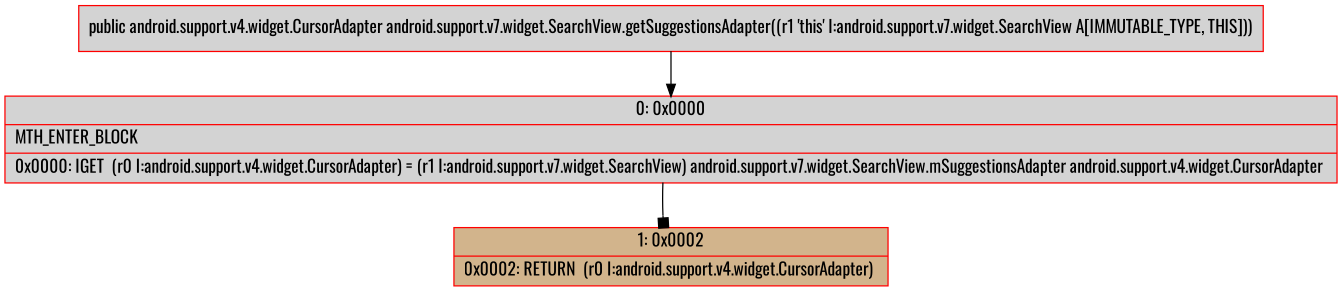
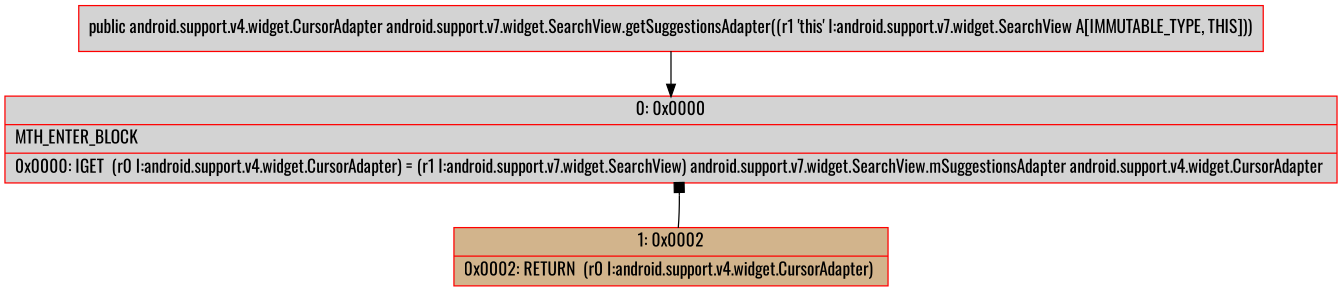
(663, 199) -> (679, 212)
